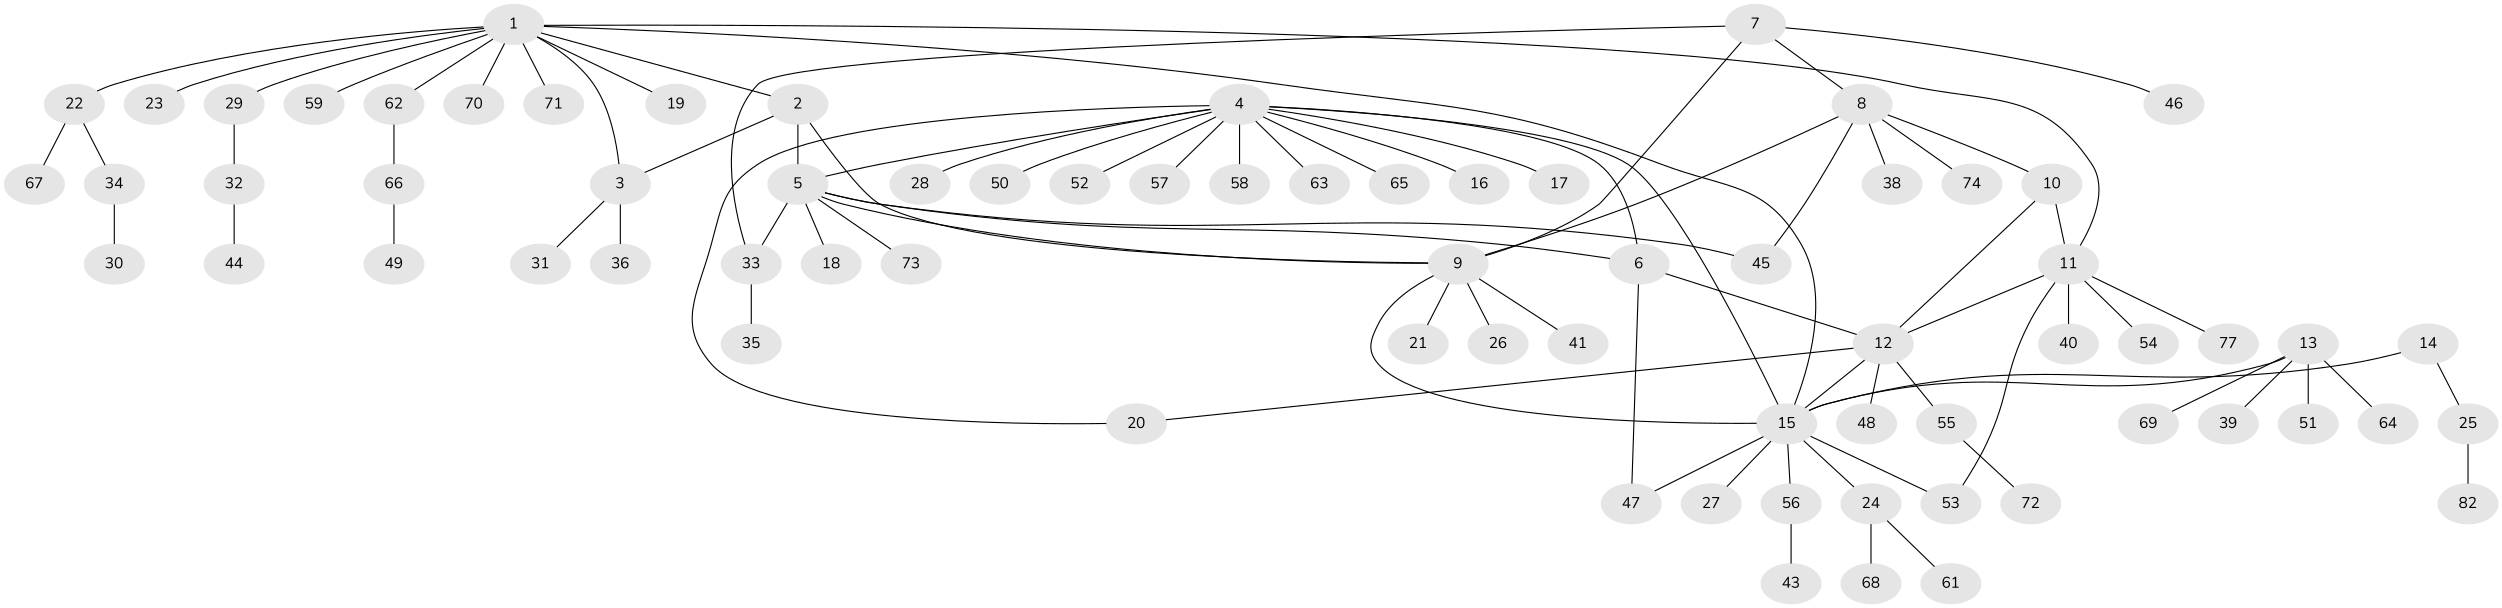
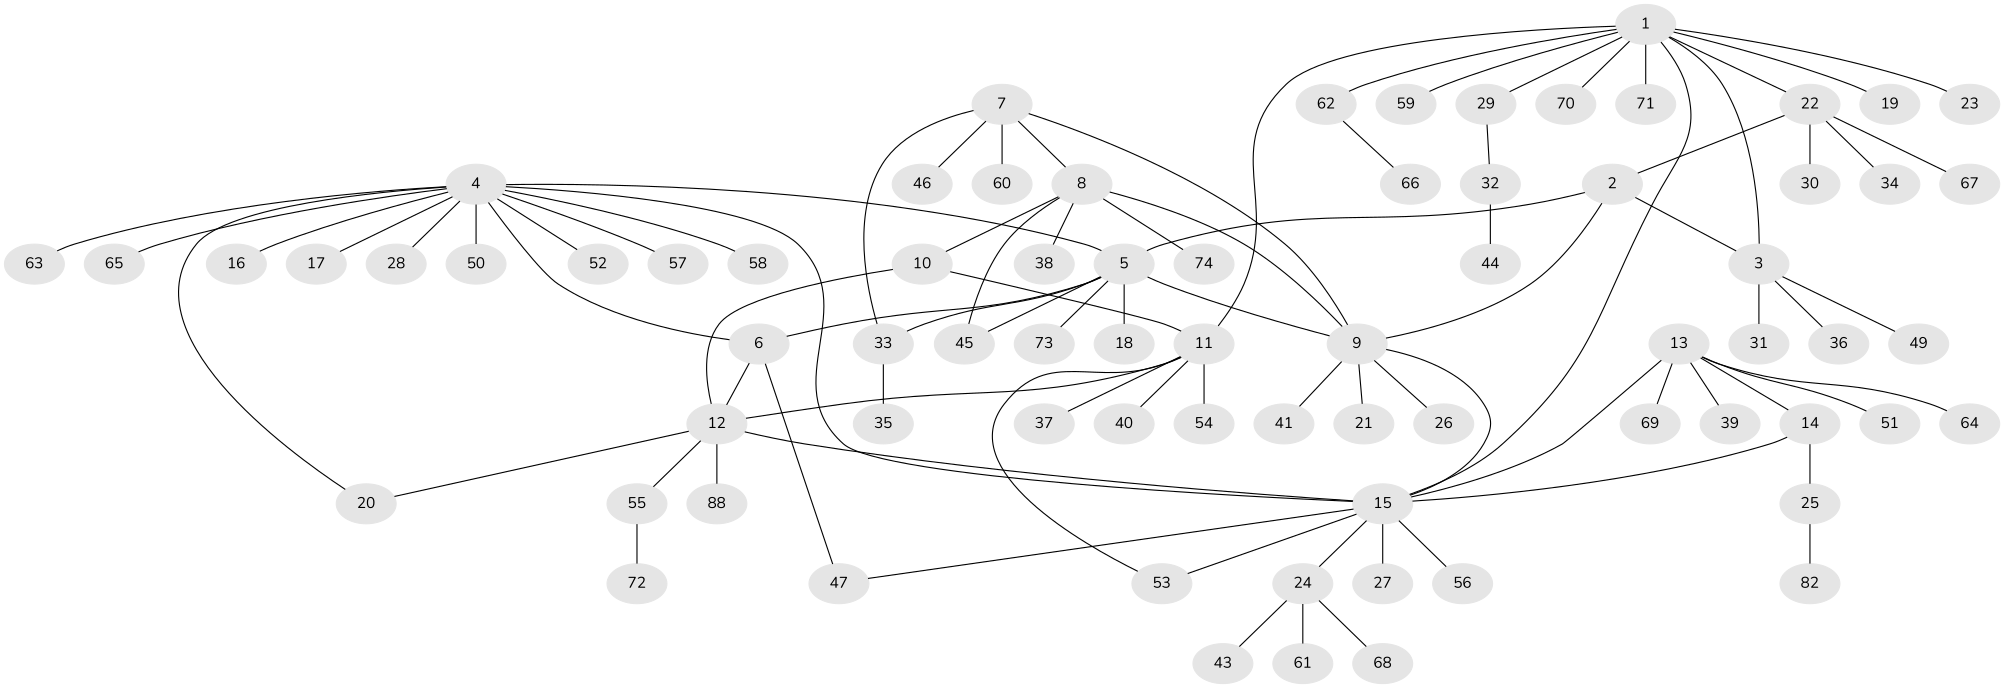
(656, 64) -> (1711, 144)
none -> (1002, 184)
(114, 224) -> (1810, 144)
(394, 224) -> (1839, 304)
(2228, 344) -> (1044, 424)
none -> (1744, 384)
(1867, 424) -> (717, 504)
(1791, 544) -> (1263, 624)
